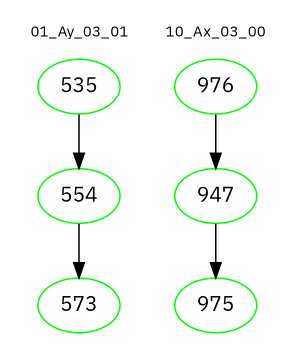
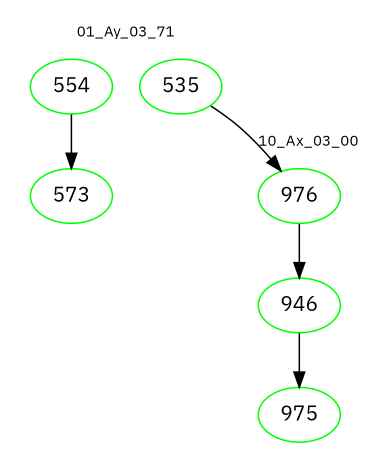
(80, 33) -> (126, 33)
(79, 134) -> (256, 143)
(216, 196) -> (299, 305)
